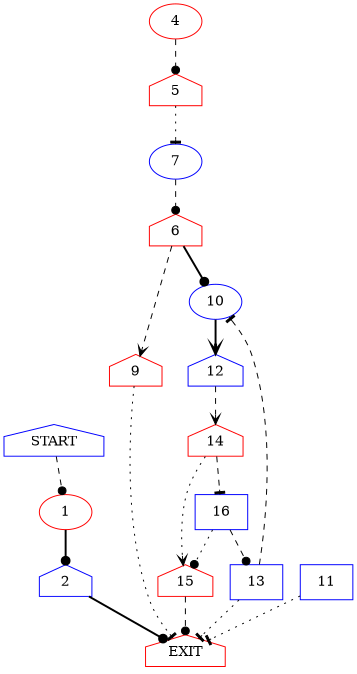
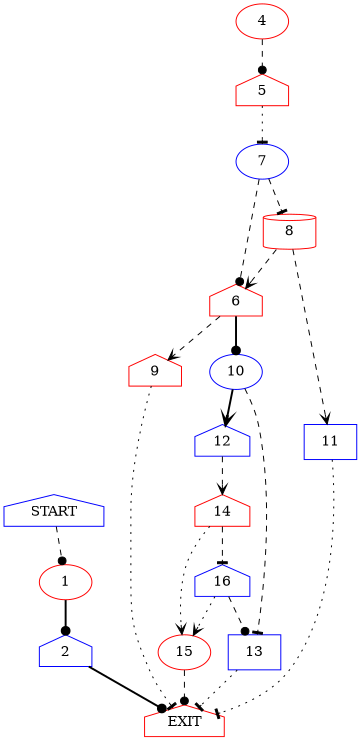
none -> (290, 232)
(266, 440) -> (266, 508)
(221, 512) -> (222, 582)
(204, 545) -> (206, 612)
(185, 582) -> (184, 652)
